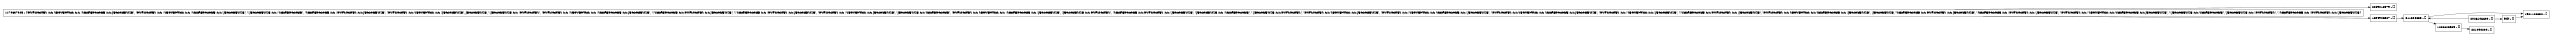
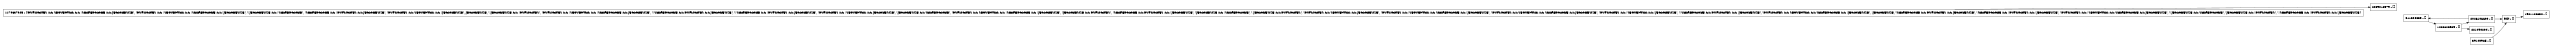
(2475, 13) -> none
(2383, 18) -> none
none -> (2464, 24)
none -> (2482, 41)
